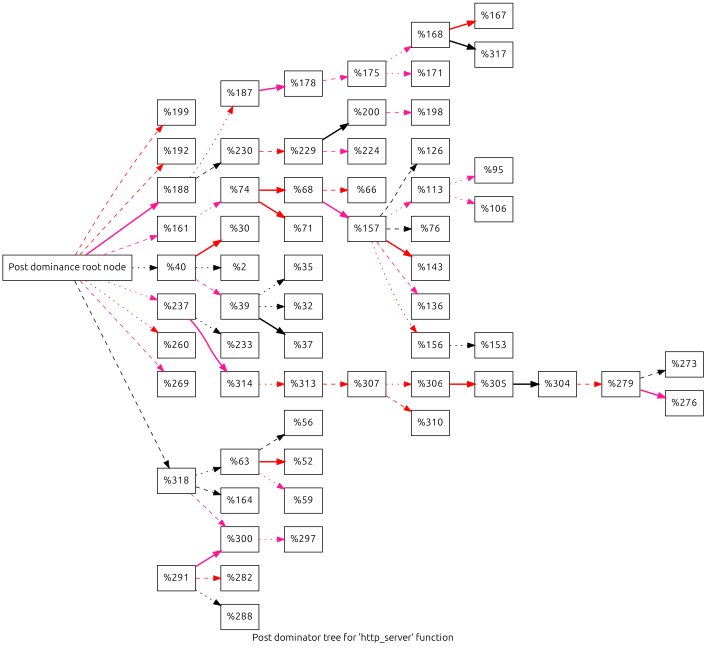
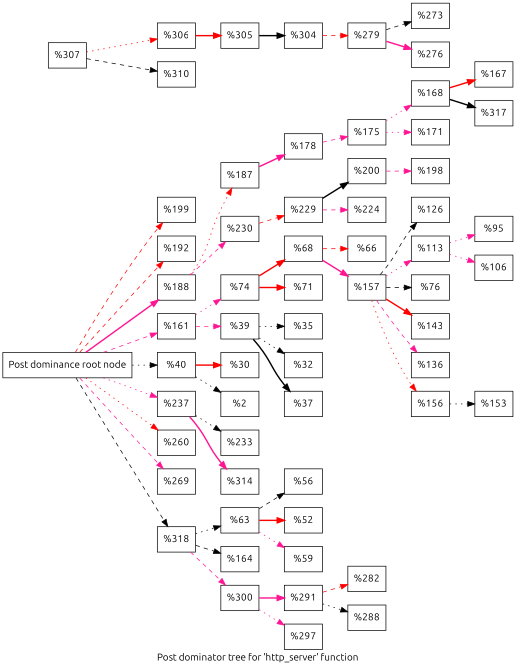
(205, 173) -> (205, 261)
(205, 285) -> (205, 326)
(303, 384) -> none
(396, 402) -> (118, 64)
(205, 561) -> (268, 598)
